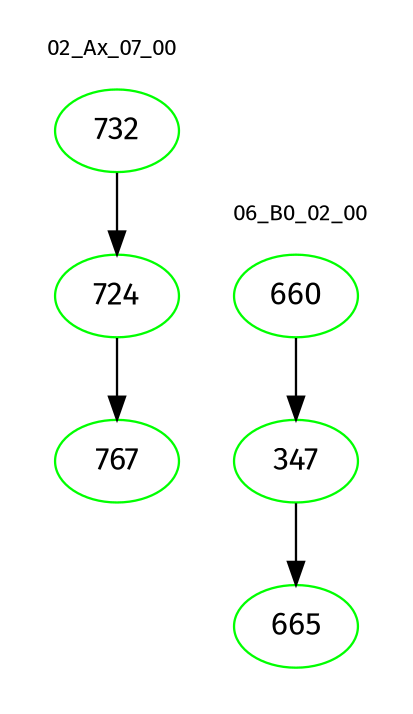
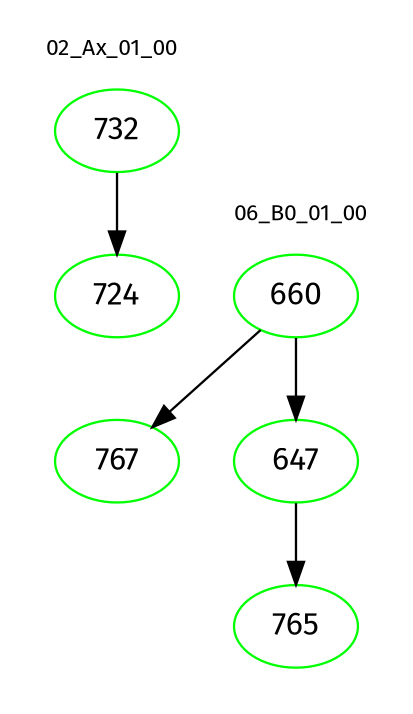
(112, 49) -> (112, 49)
(301, 215) -> (301, 215)
(117, 367) -> (231, 357)
(296, 461) -> (296, 461)
(296, 626) -> (296, 626)
